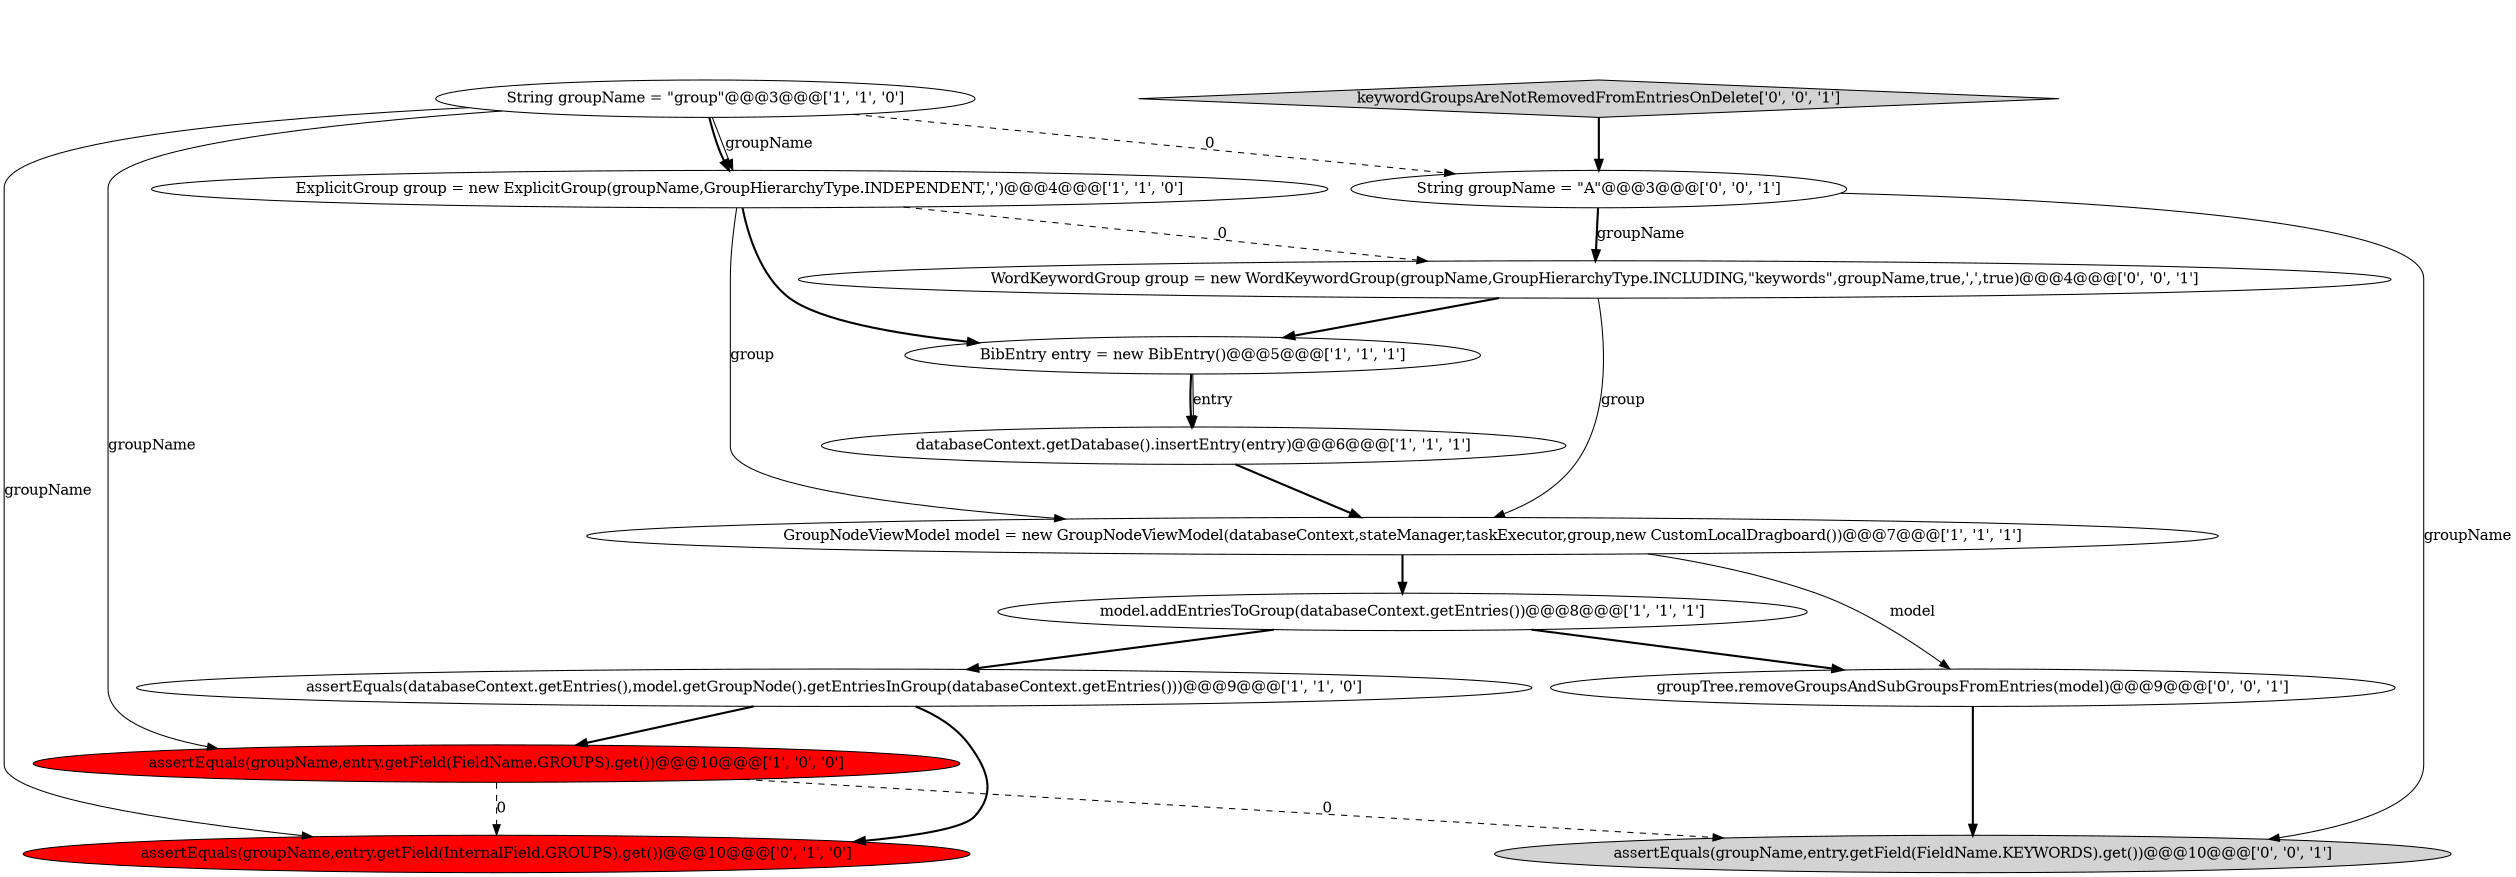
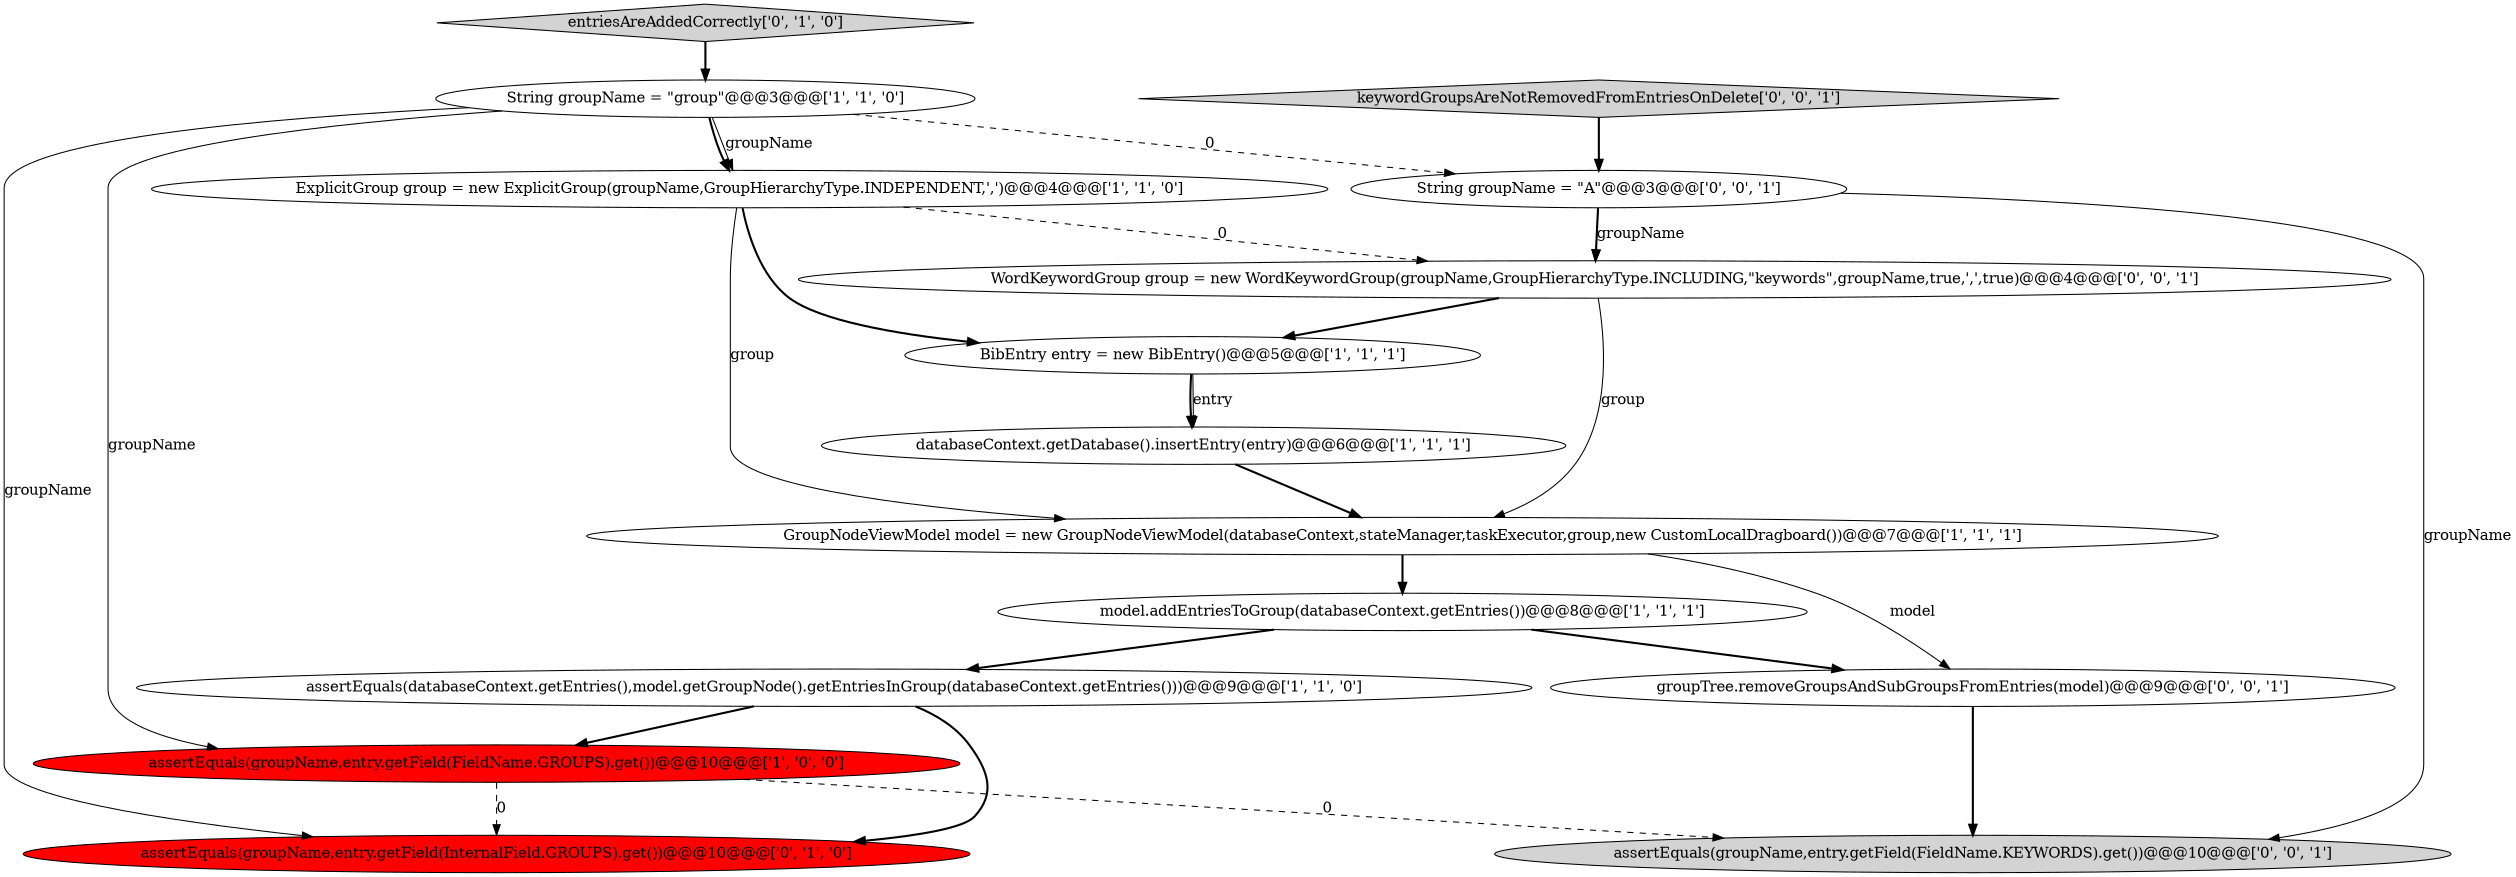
none -> (705, 23)
